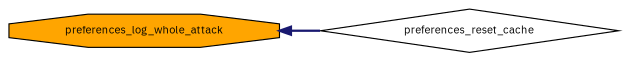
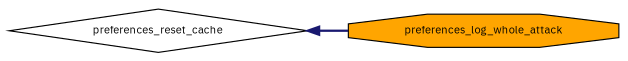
(306, 31) -> (334, 31)
